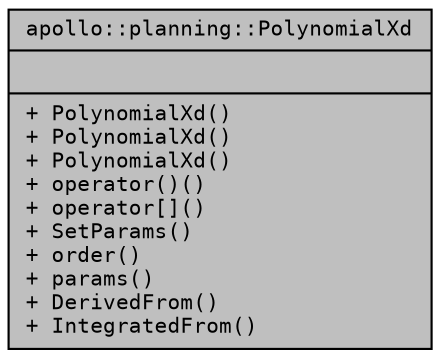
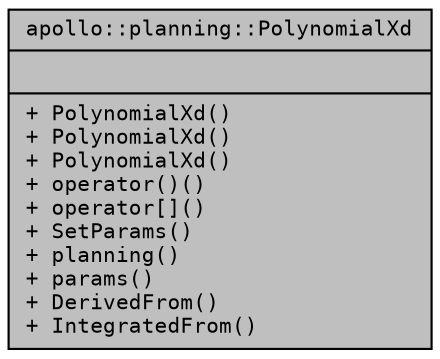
(85, 256) -> (104, 256)
